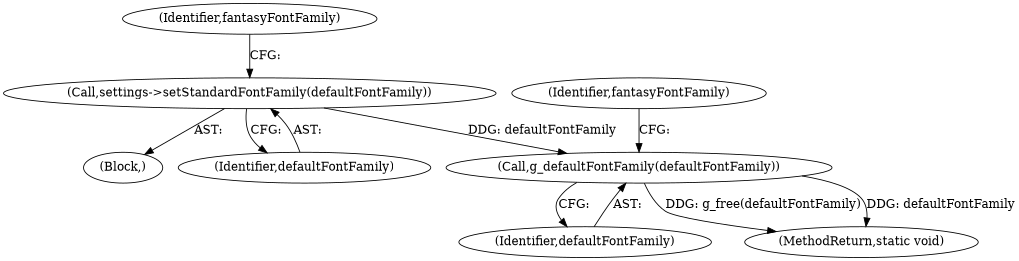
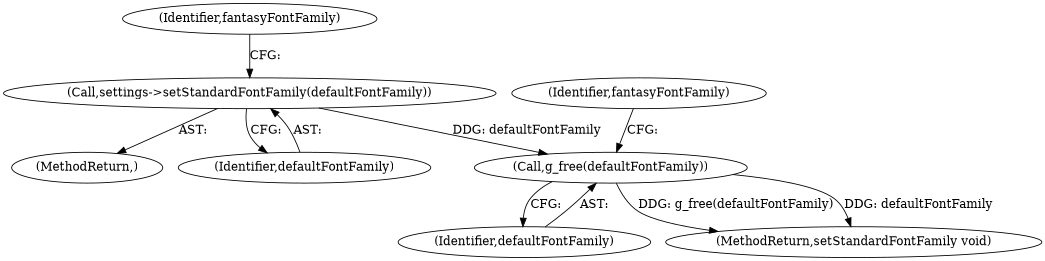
(123, 168) -> (87, 168)
(639, 168) -> (611, 168)
(861, 242) -> (854, 242)
